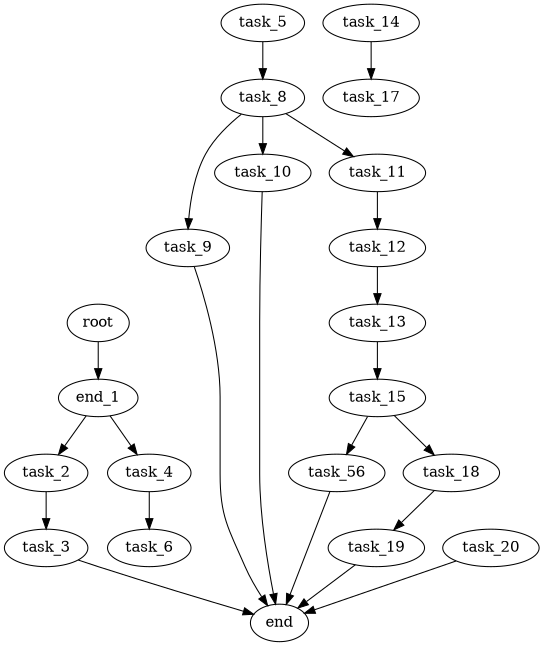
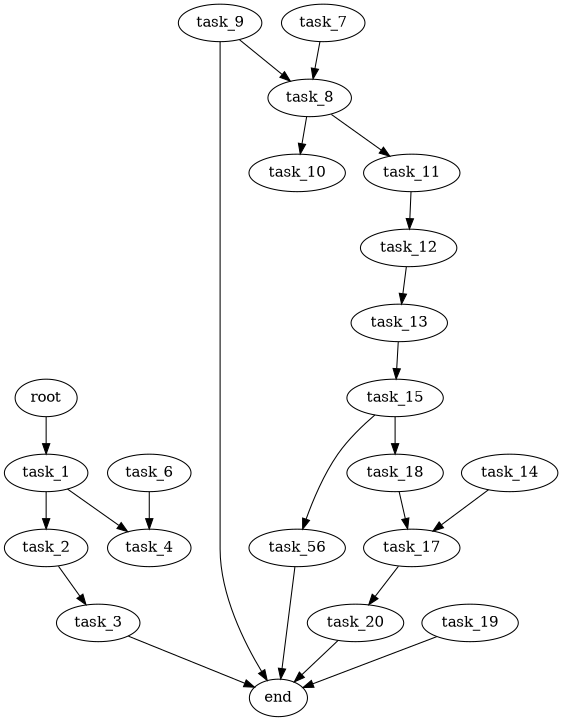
(263, 23) -> (323, 23)
(203, 160) -> (261, 57)
(260, 393) -> none
(98, 398) -> (46, 473)
(149, 505) -> (149, 505)
(418, 507) -> (402, 505)
none -> (387, 581)
